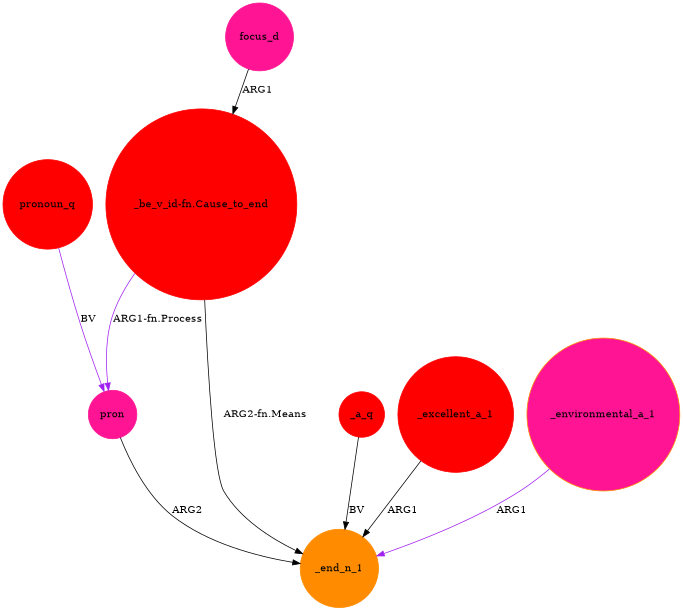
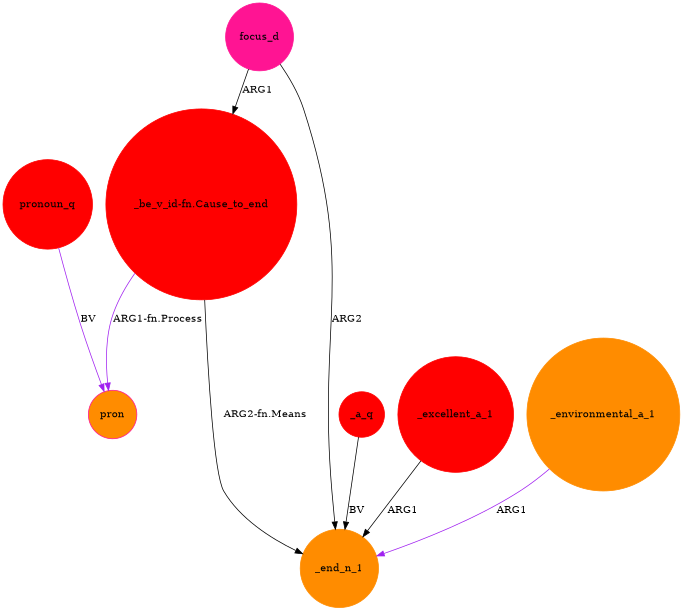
(113, 415) -> (113, 415)
(603, 415) -> (603, 415)
(187, 526) -> (332, 289)
